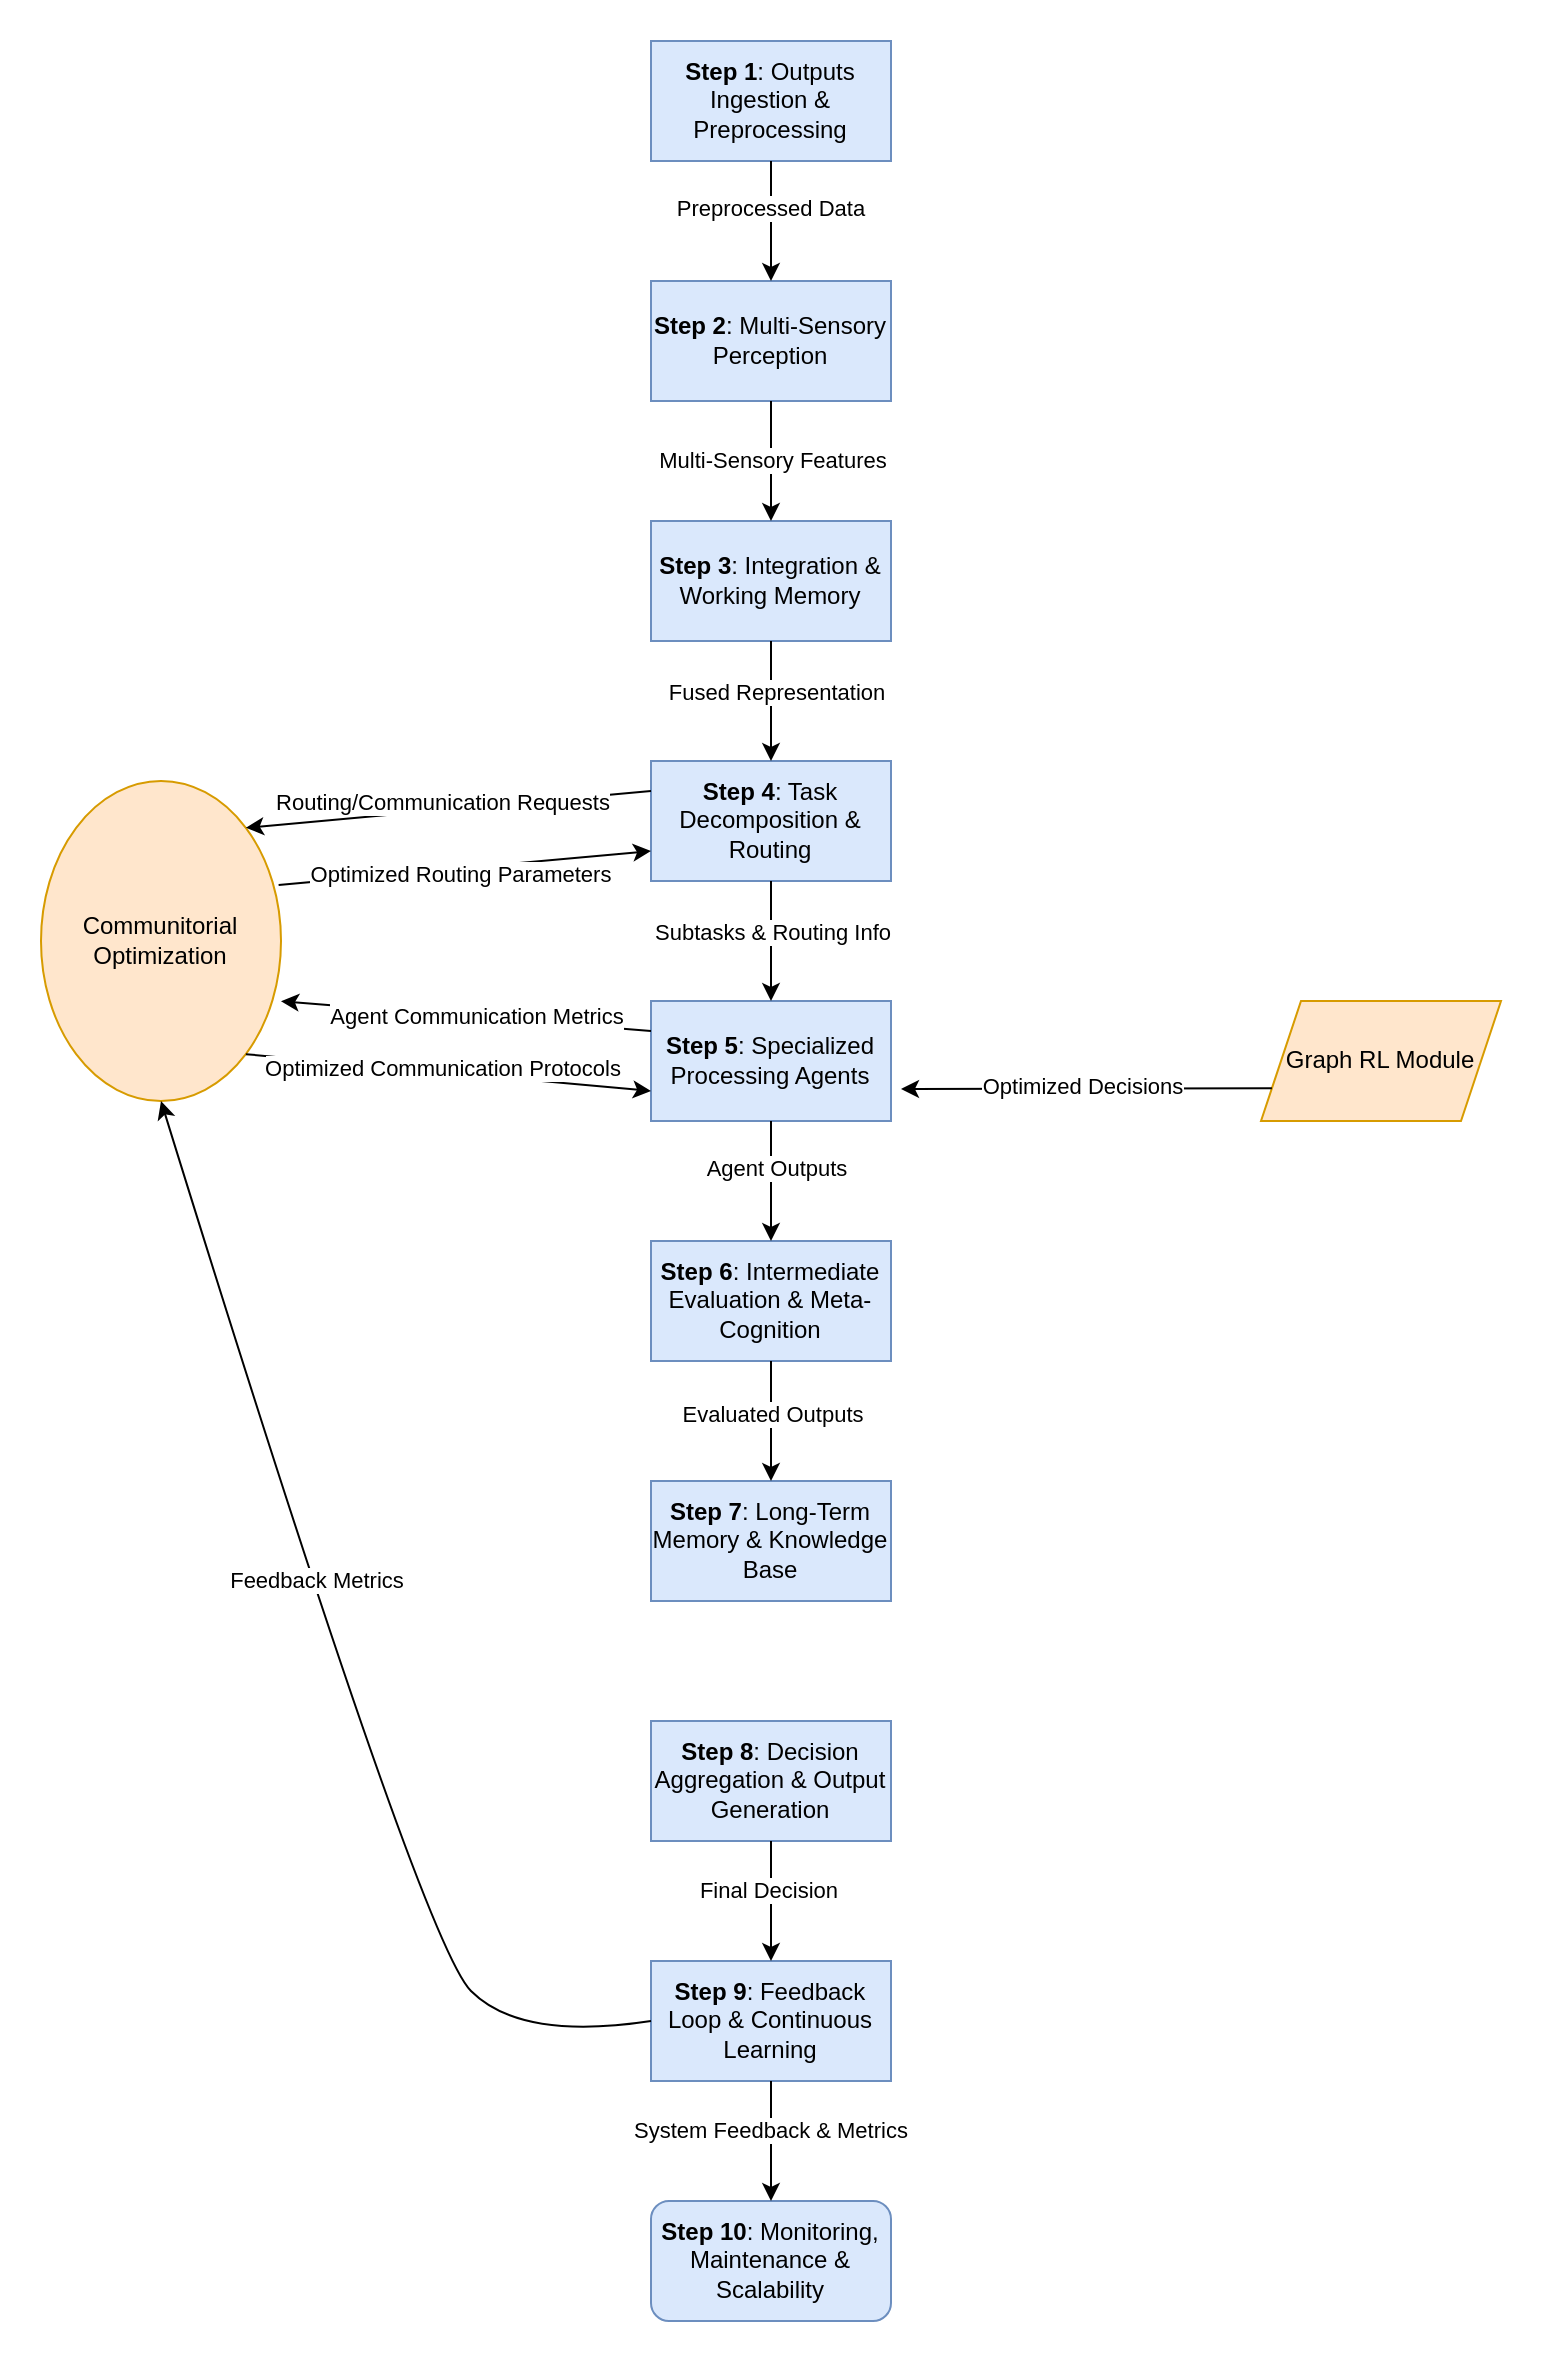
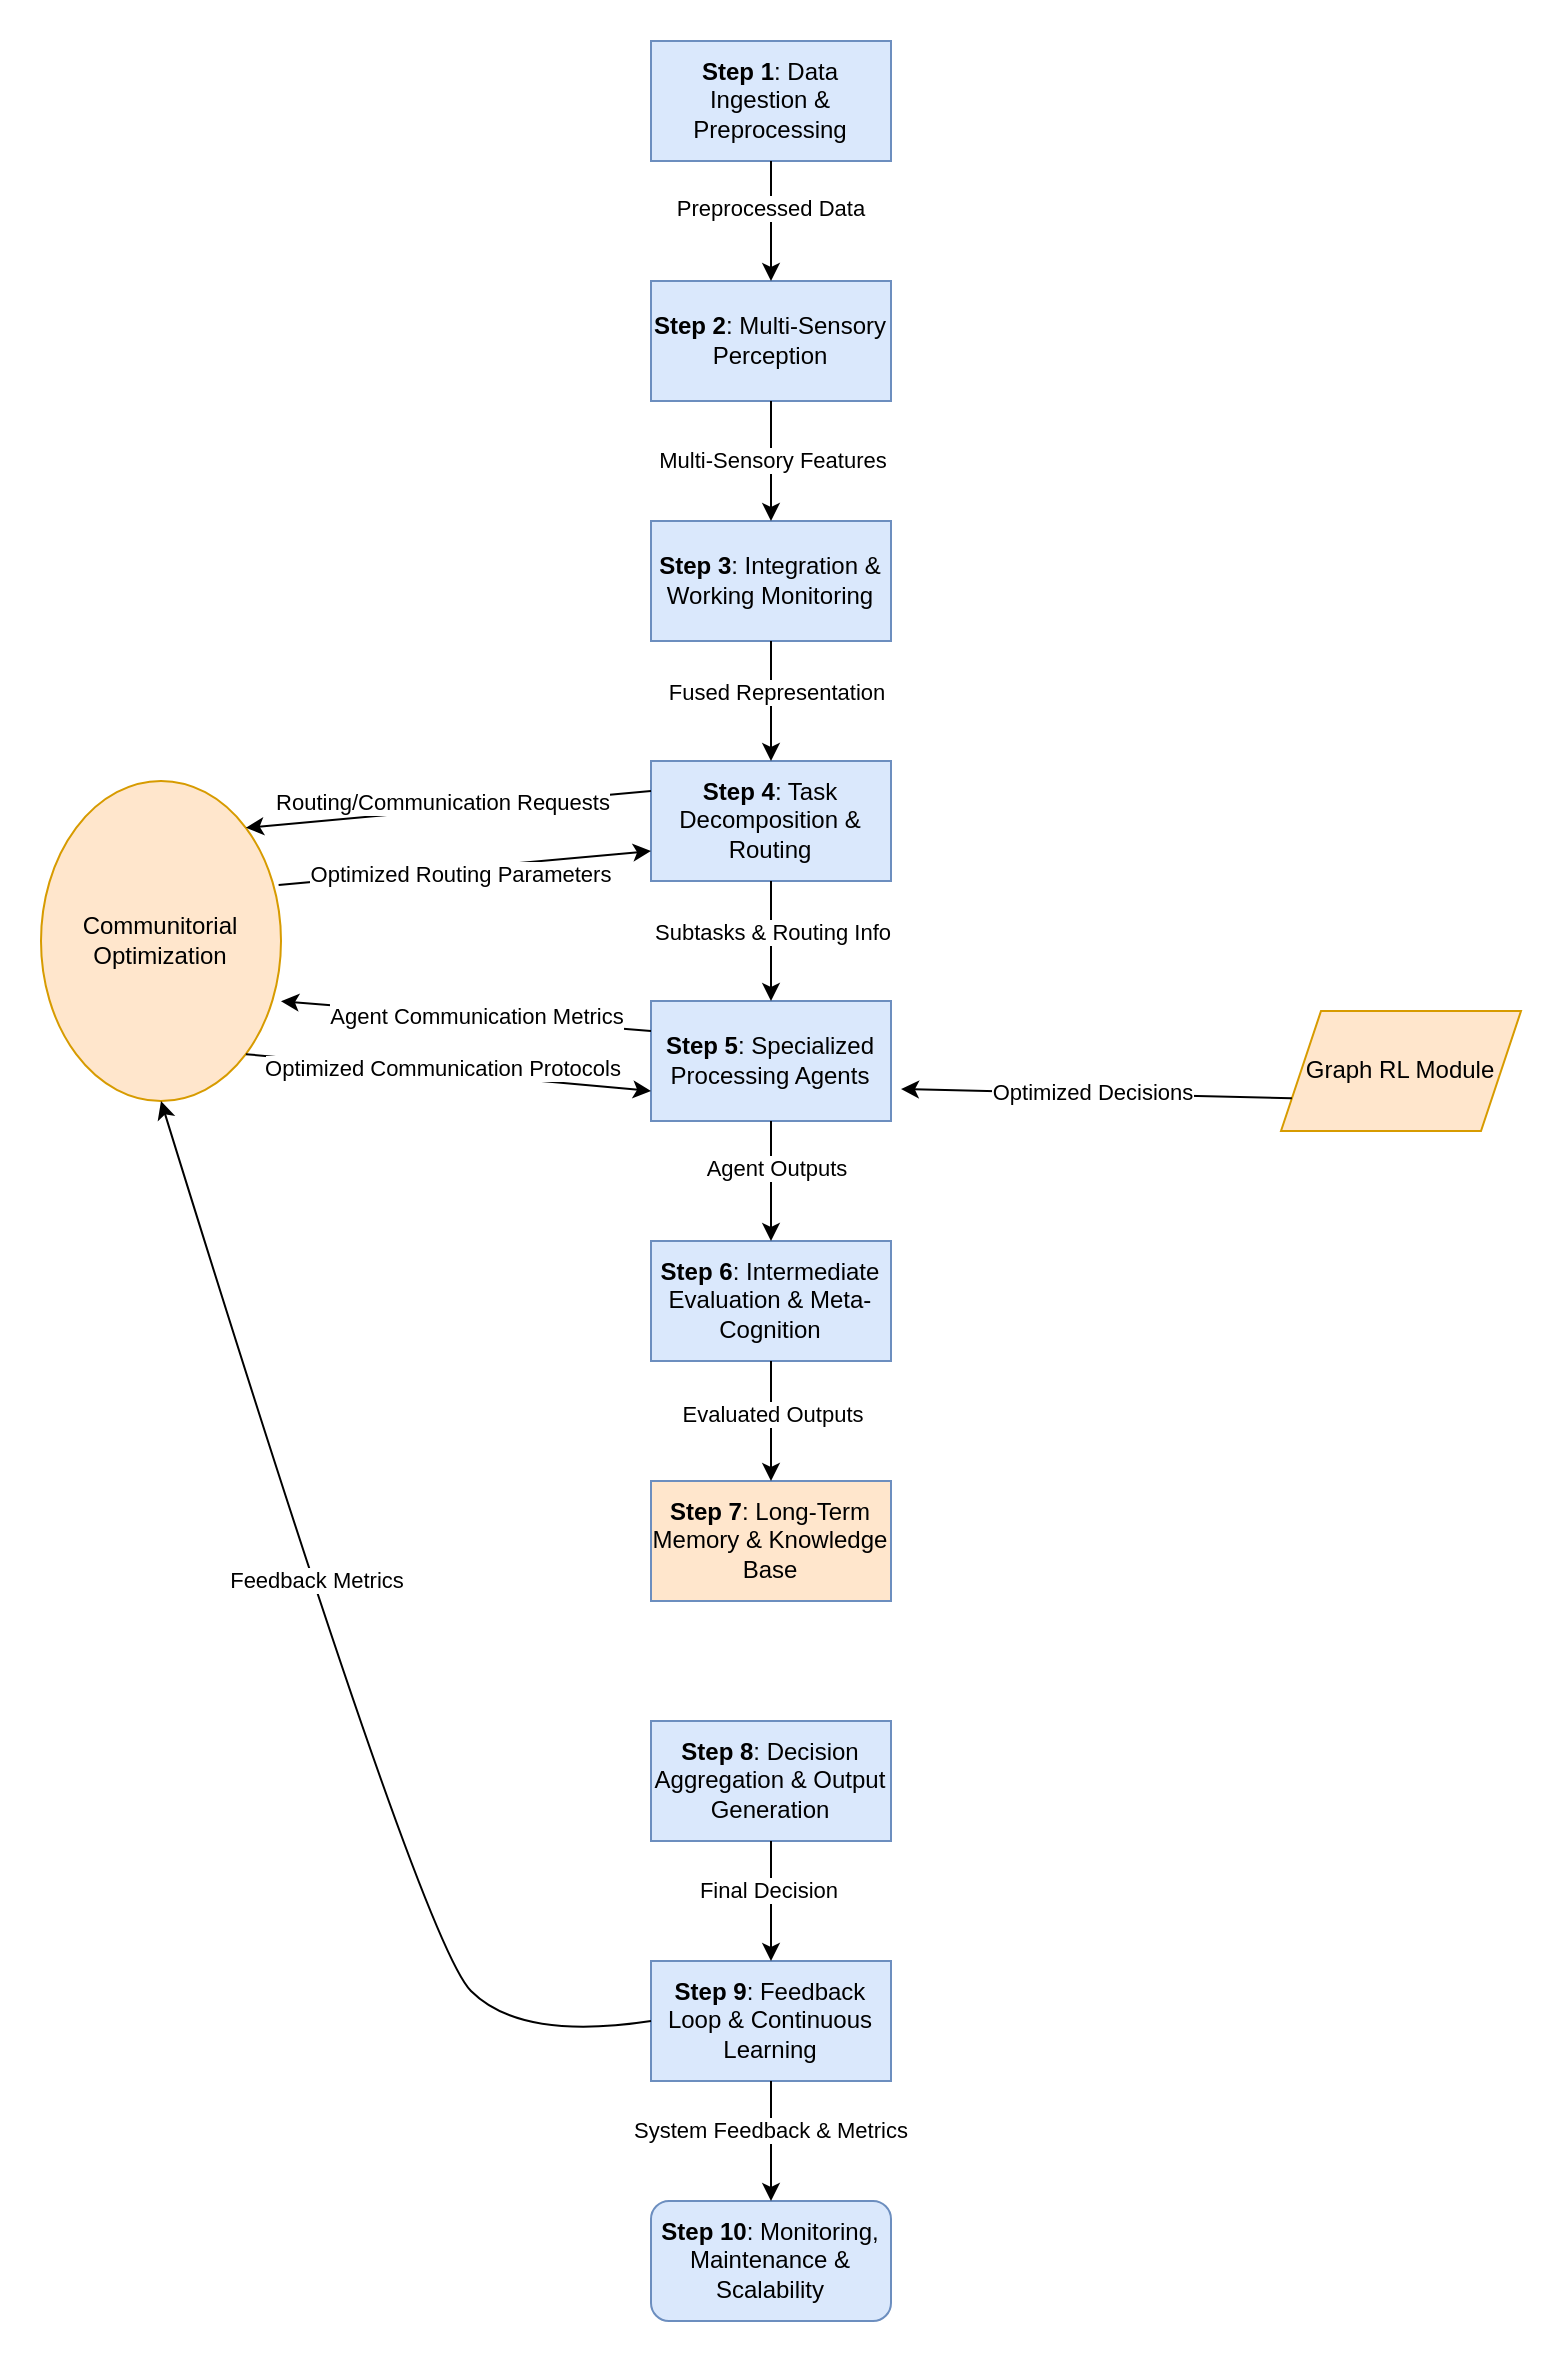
(771, 101) -> (771, 101)
(771, 581) -> (771, 581)
(1381, 1061) -> (1401, 1071)
(771, 1541) -> (771, 1541)
